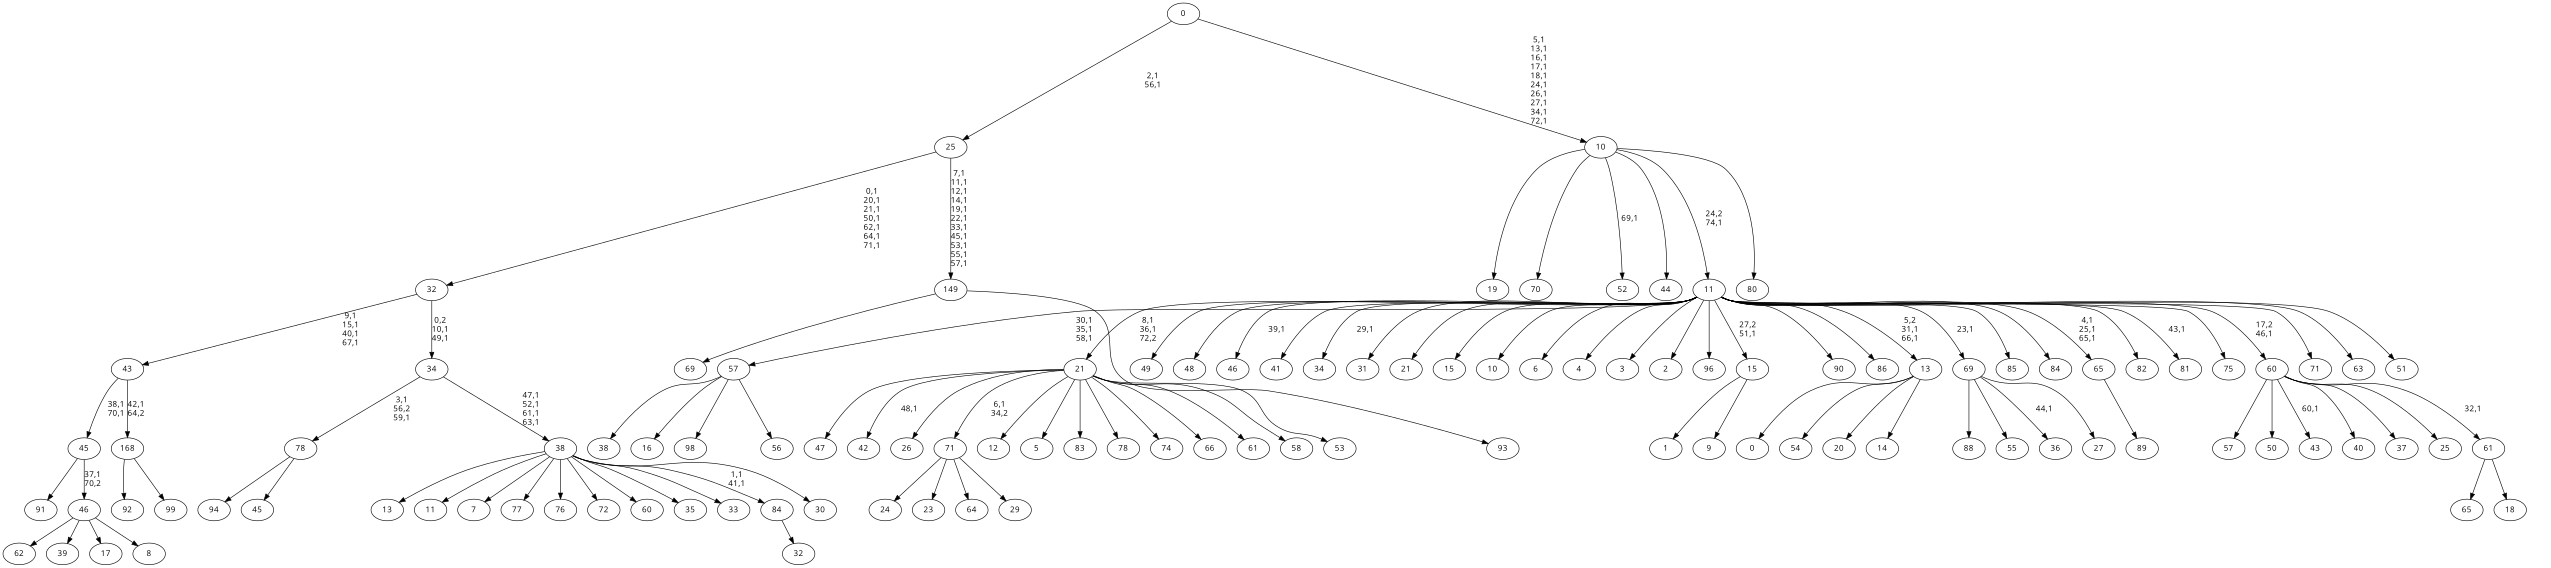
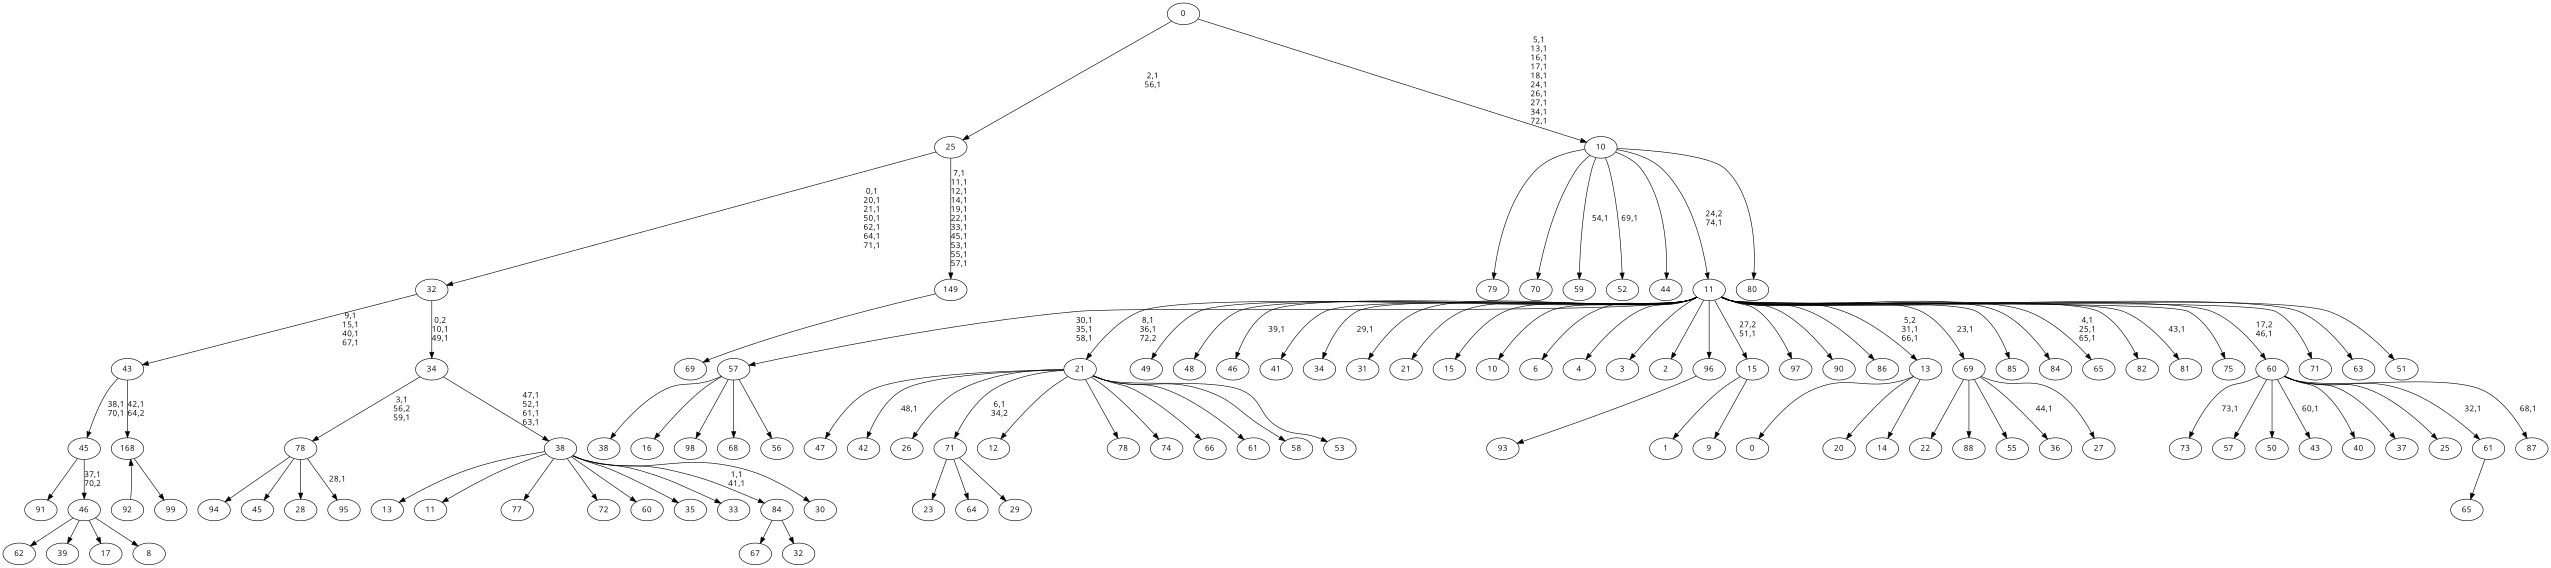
(1493, 290) -> (1493, 290)
none -> (1579, 290)
none -> (1796, 369)
(1187, 391) -> (1610, 410)
none -> (734, 449)
(1037, 449) -> none
(1080, 449) -> none
(1796, 449) -> none
none -> (1926, 449)
(2142, 449) -> none
none -> (2185, 449)
none -> (2532, 449)
(123, 476) -> (132, 482)
none -> (301, 510)
none -> (344, 510)
(474, 510) -> none
(560, 510) -> none
(885, 510) -> none
(2510, 510) -> none
none -> (755, 554)
